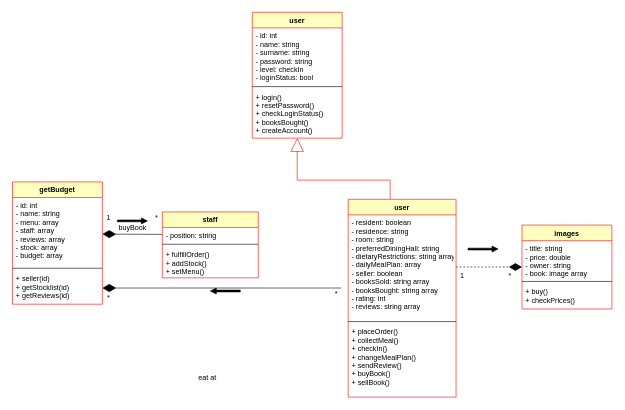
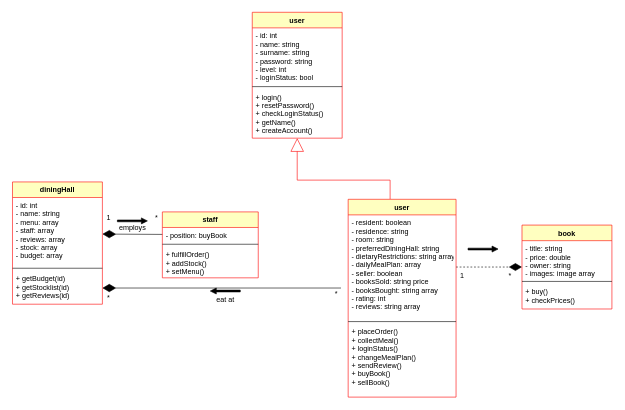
(269, 36) -> (269, 36)
(271, 97) -> (271, 97)
(57, 190) -> (57, 190)
(385, 223) -> (385, 223)
(133, 228) -> (133, 228)
(567, 233) -> (567, 233)
(196, 236) -> (199, 236)
(550, 249) -> (550, 249)
(36, 279) -> (44, 279)
(378, 332) -> (378, 332)
(207, 378) -> (225, 300)
